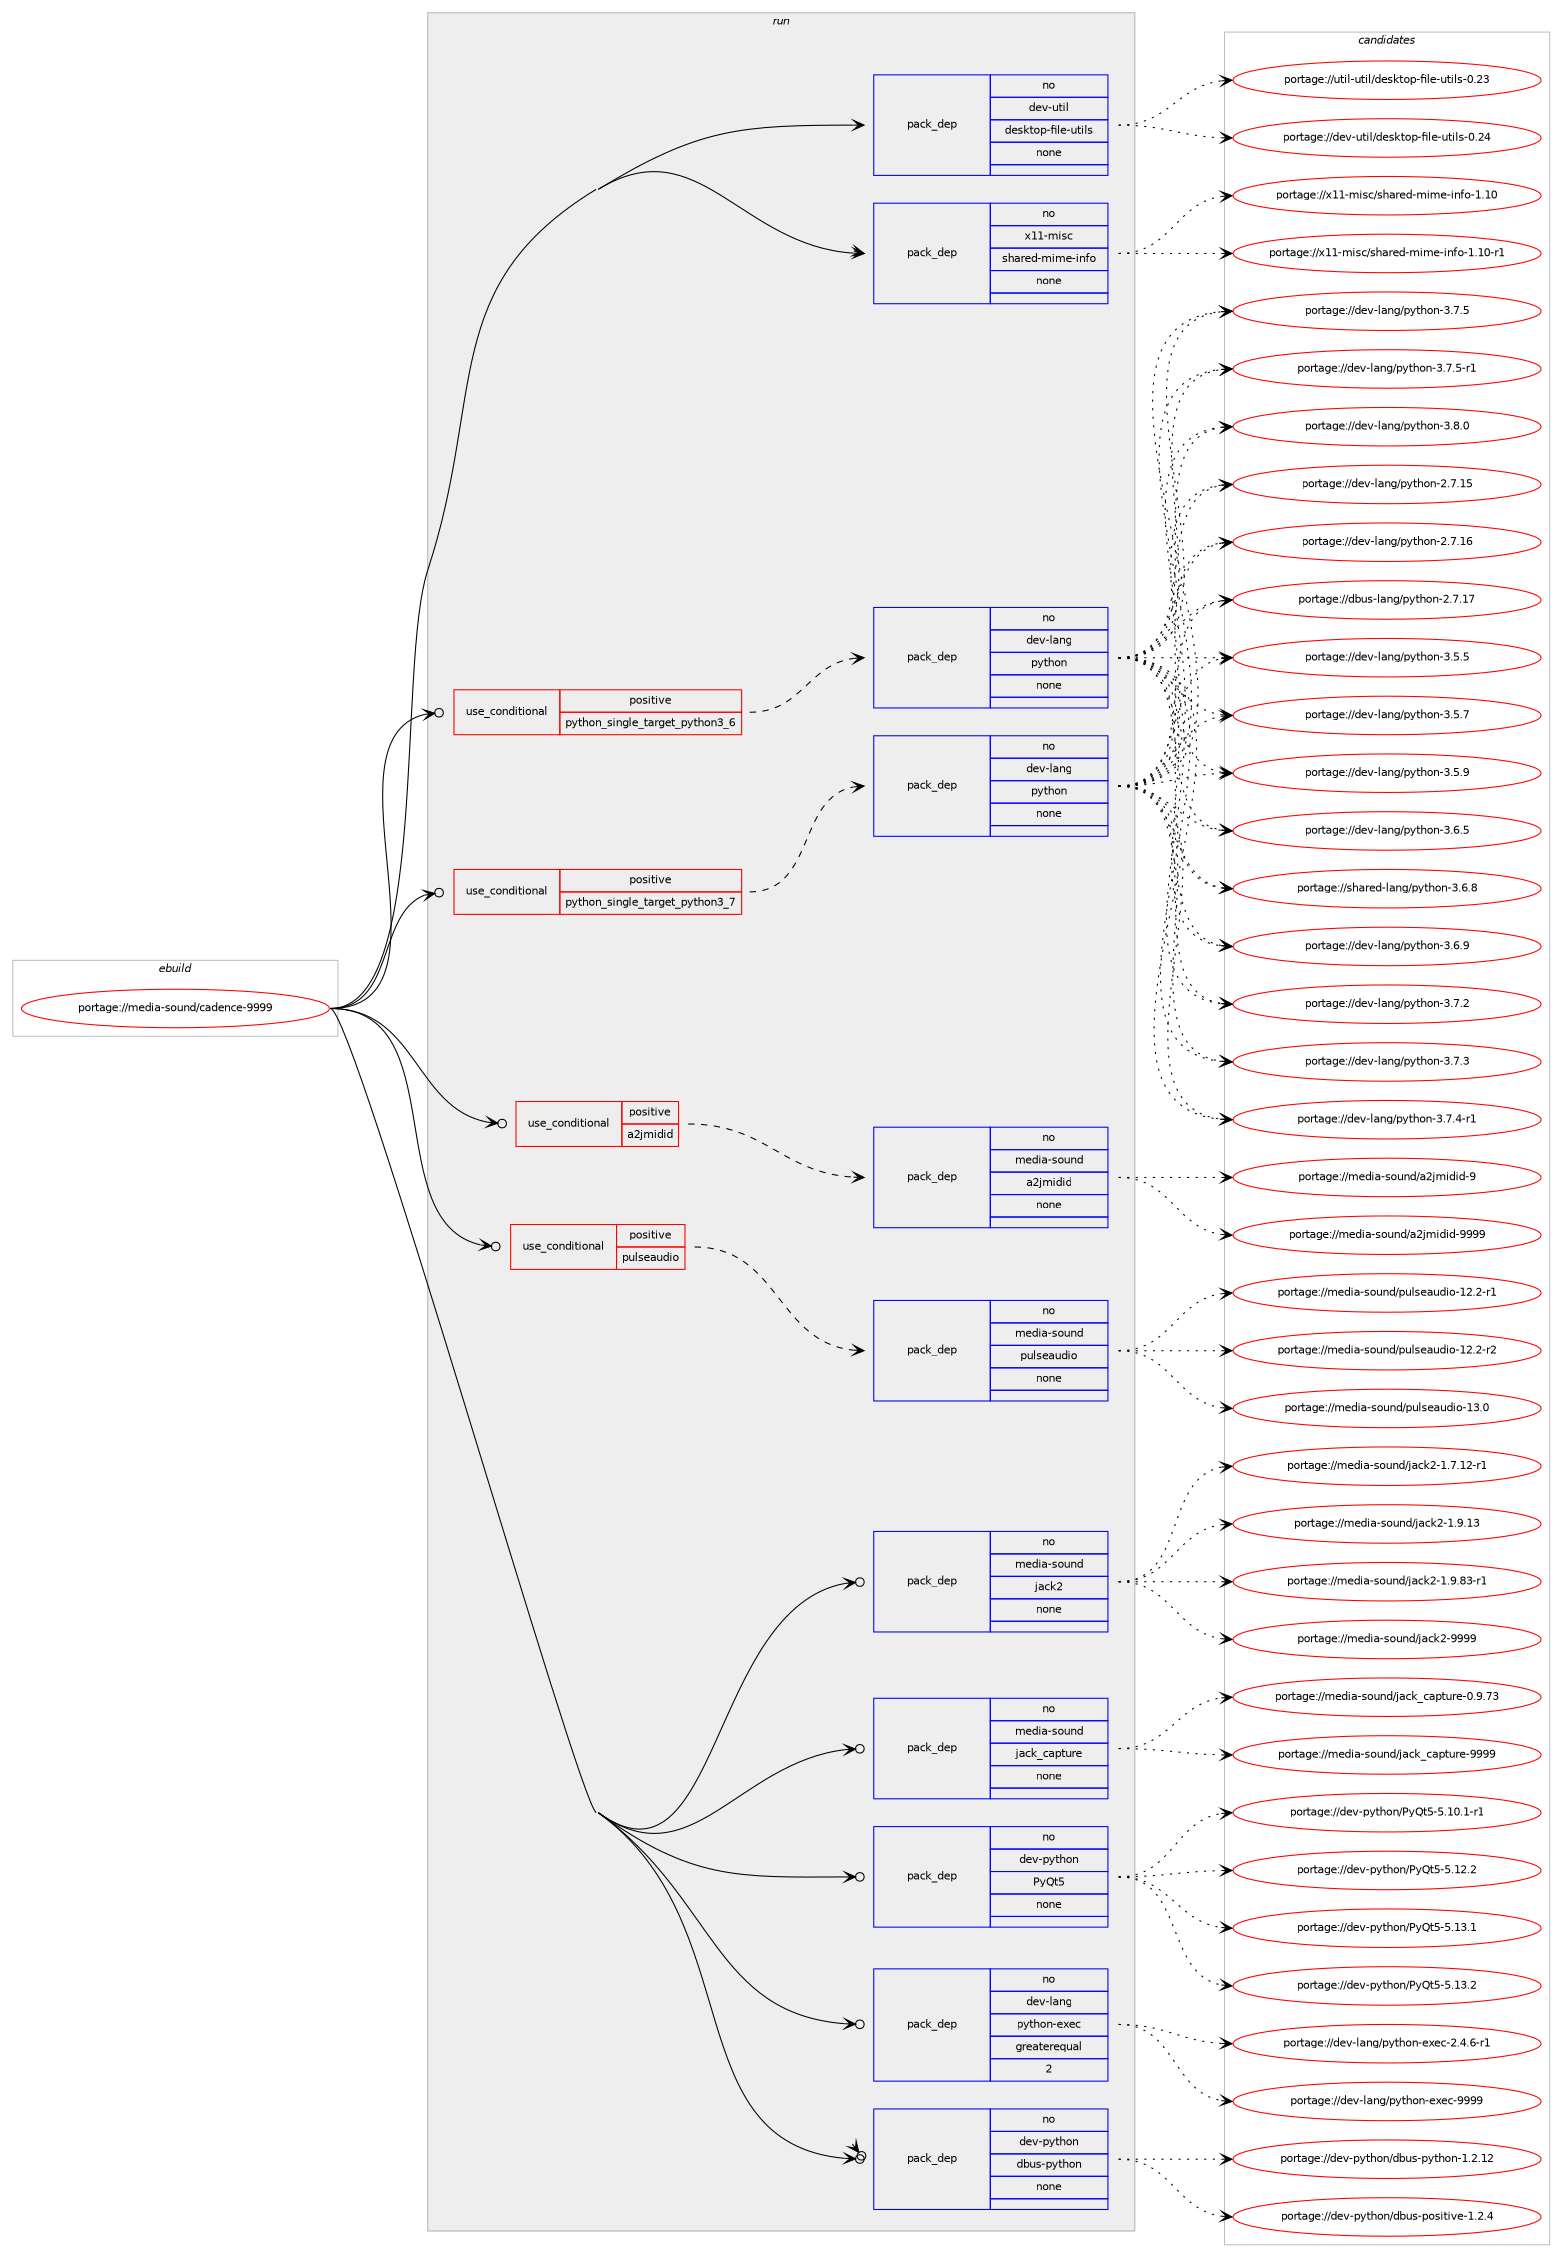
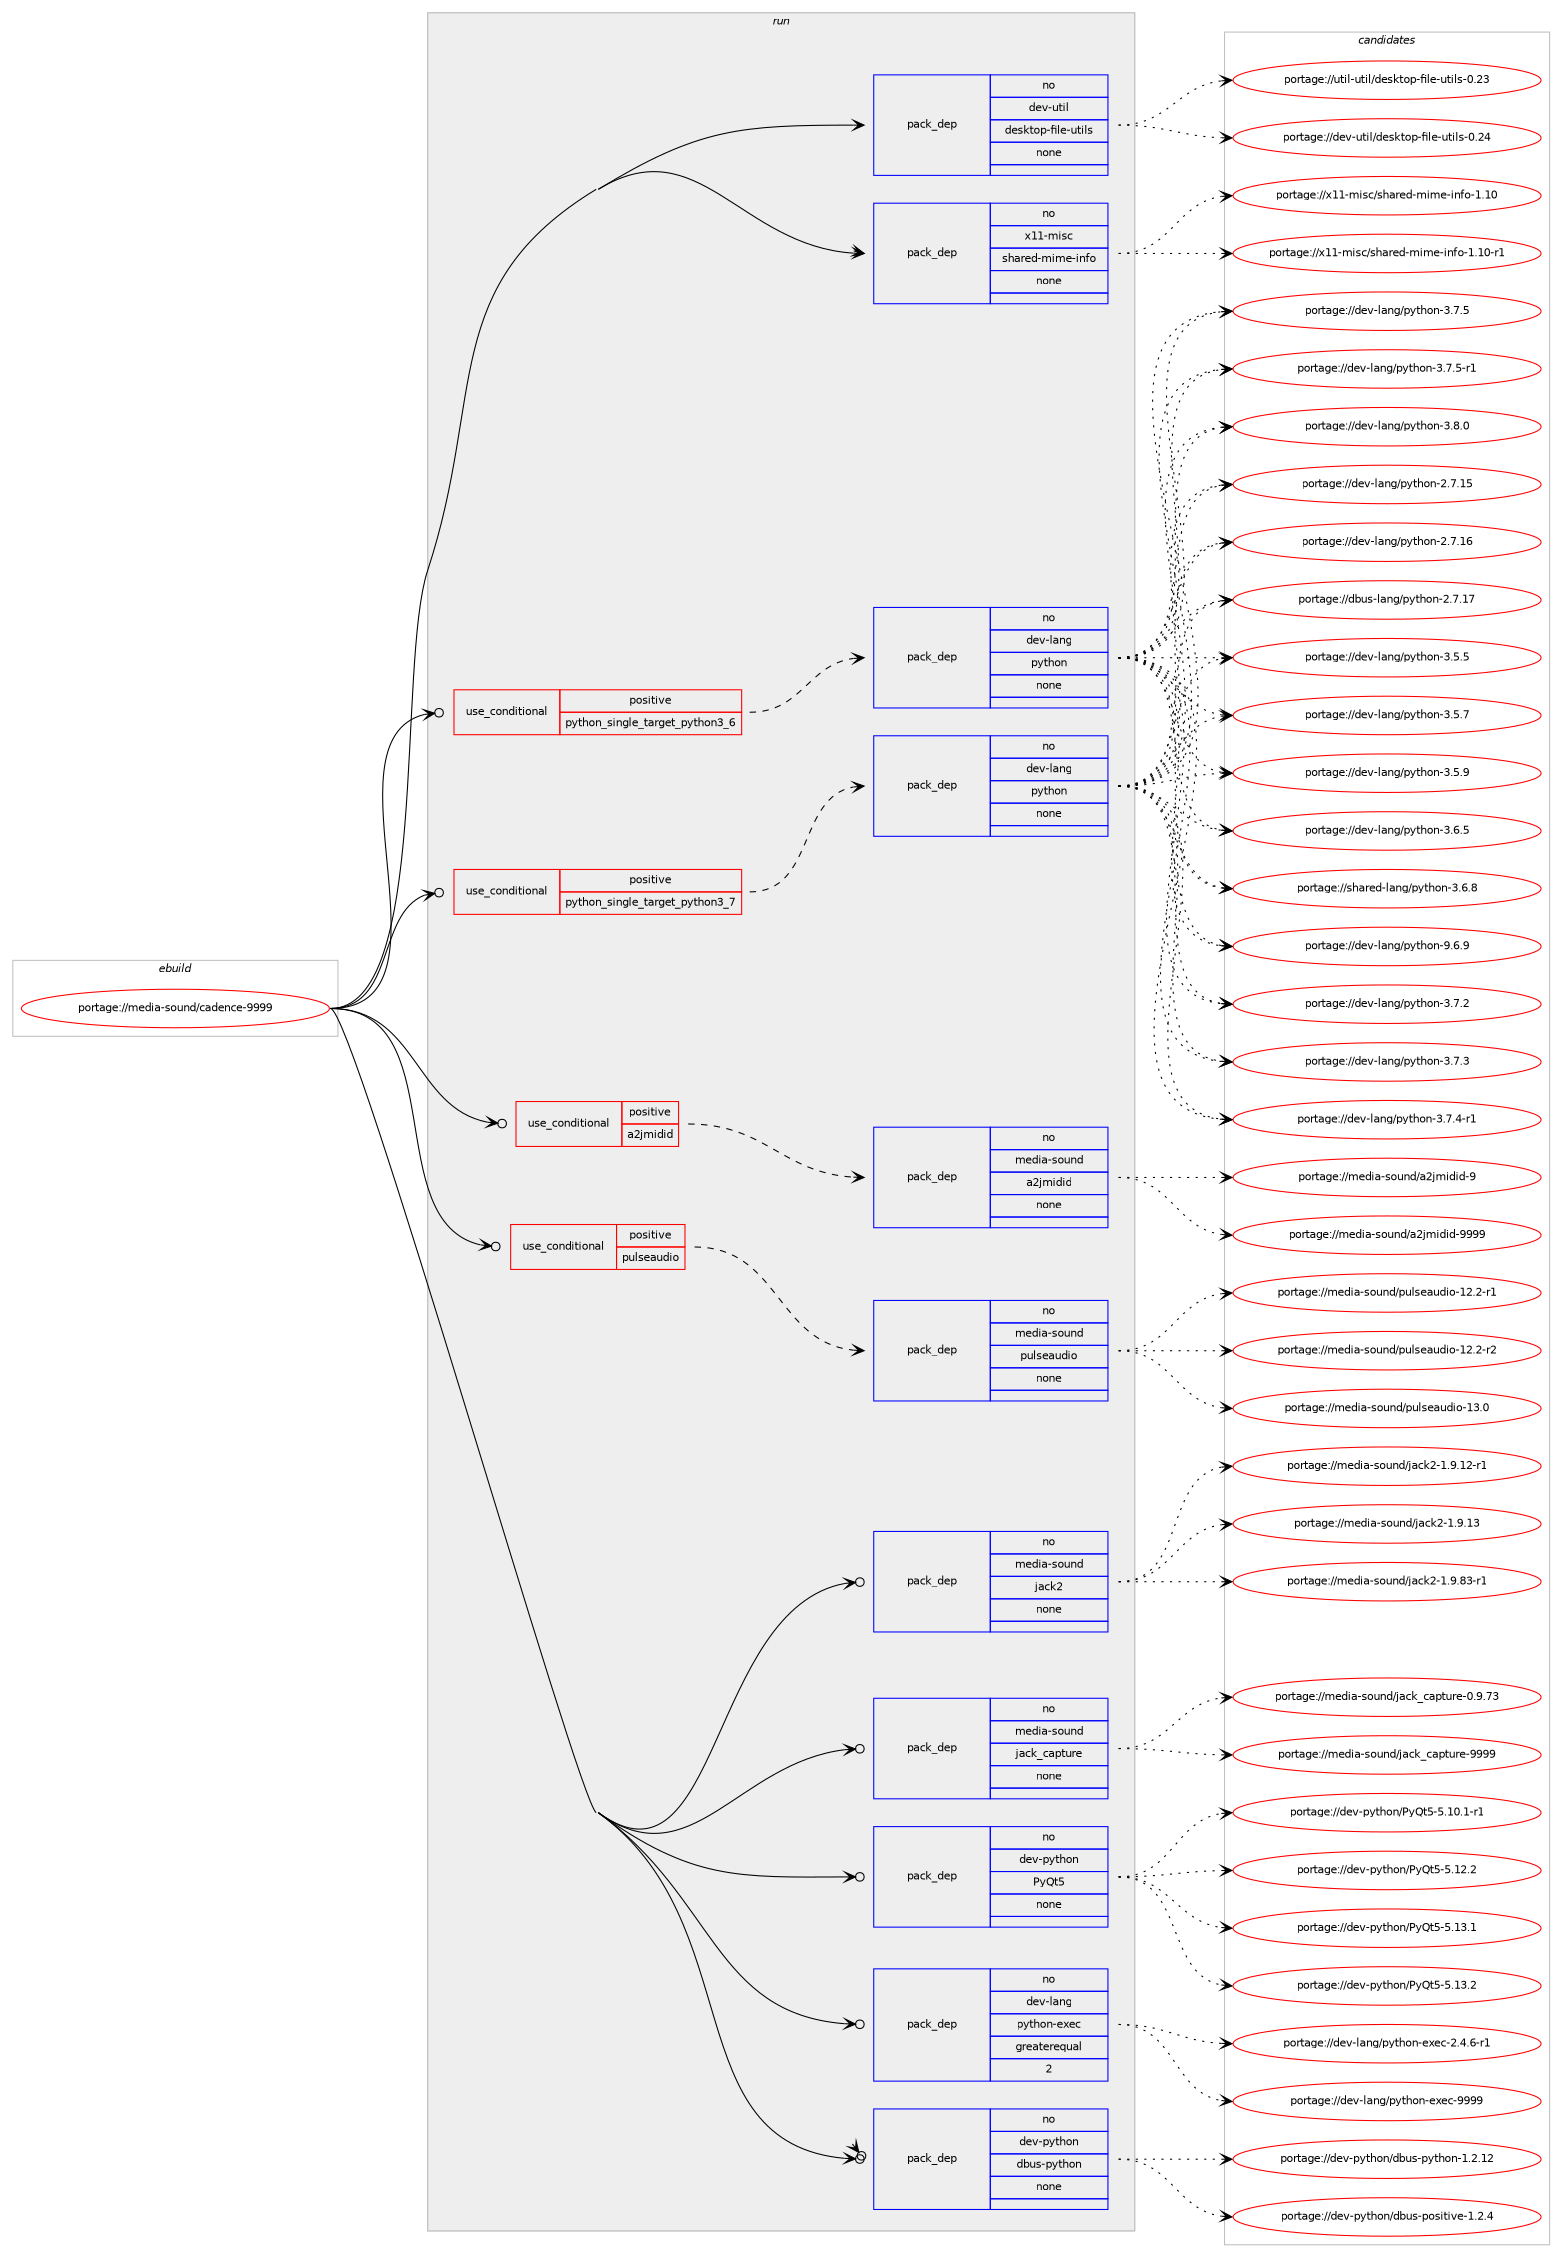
(1387, 946) -> (1387, 946)
(1387, 1466) -> (1387, 1466)
(1387, 1639) -> none
